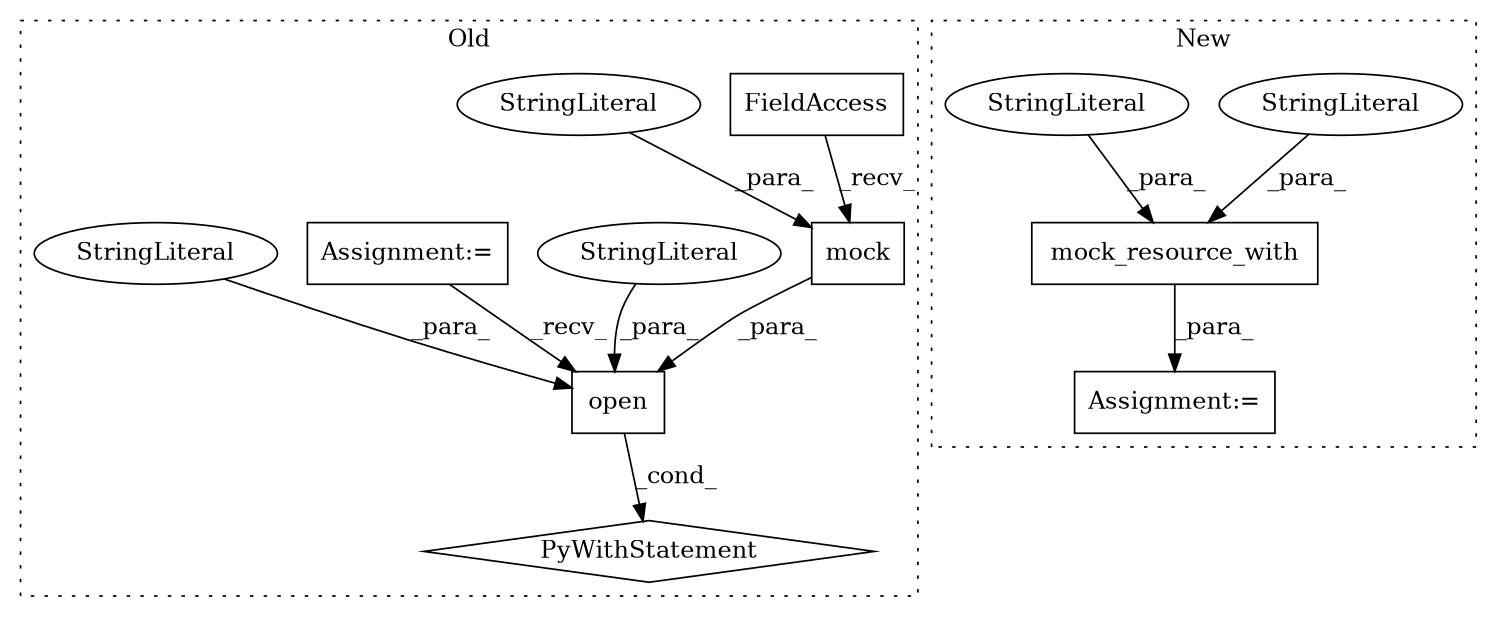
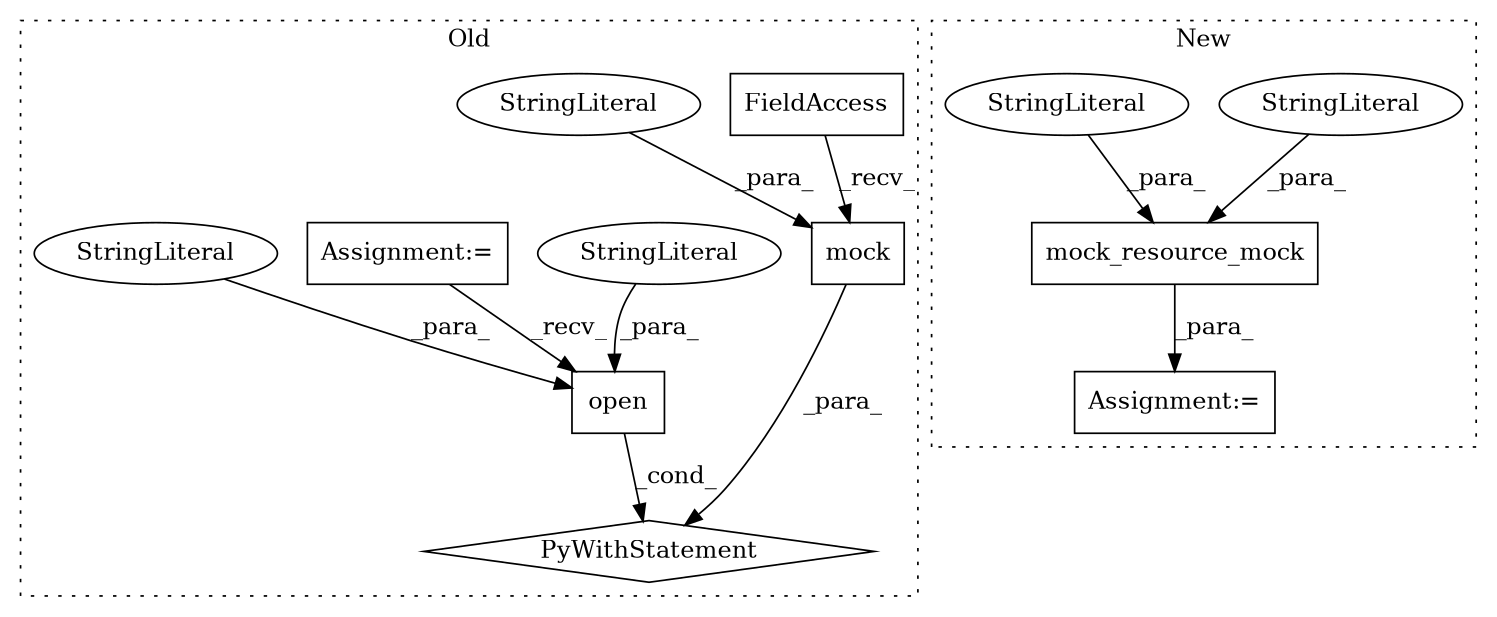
(1175, 253) -> (1175, 253)
(739, 315) -> (784, 407)
